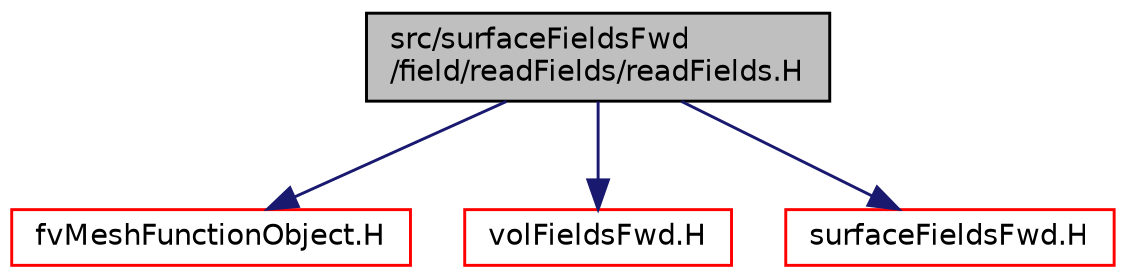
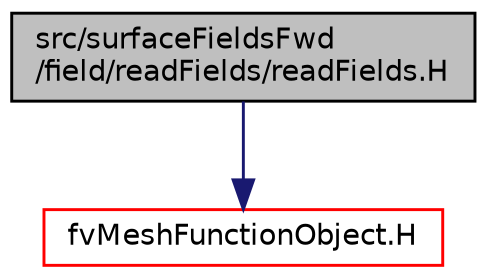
(598, 237) -> none
(950, 237) -> none
